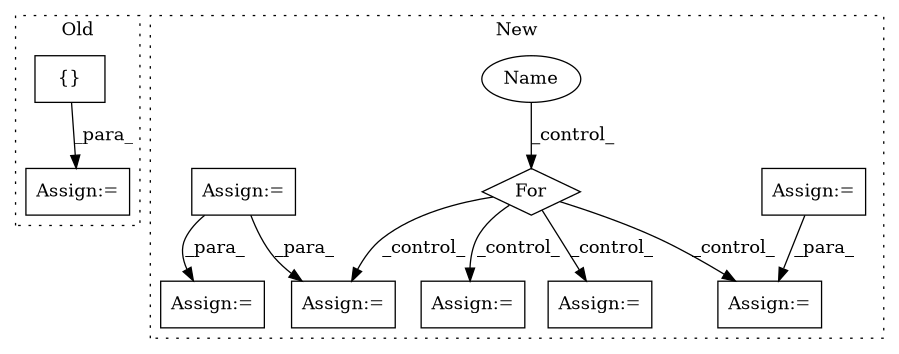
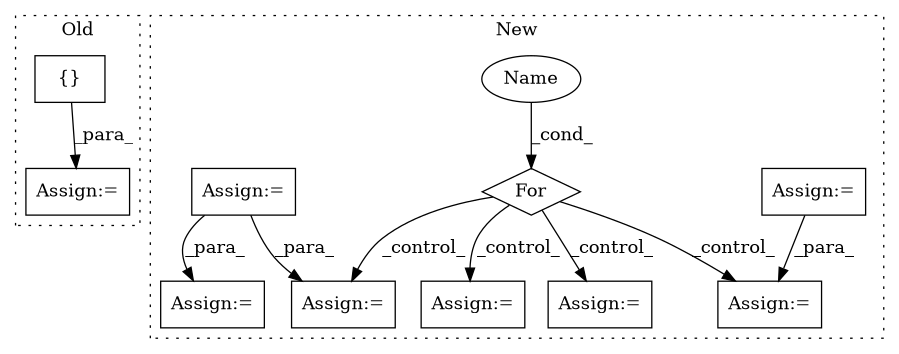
(573, 135) -> (562, 135)
